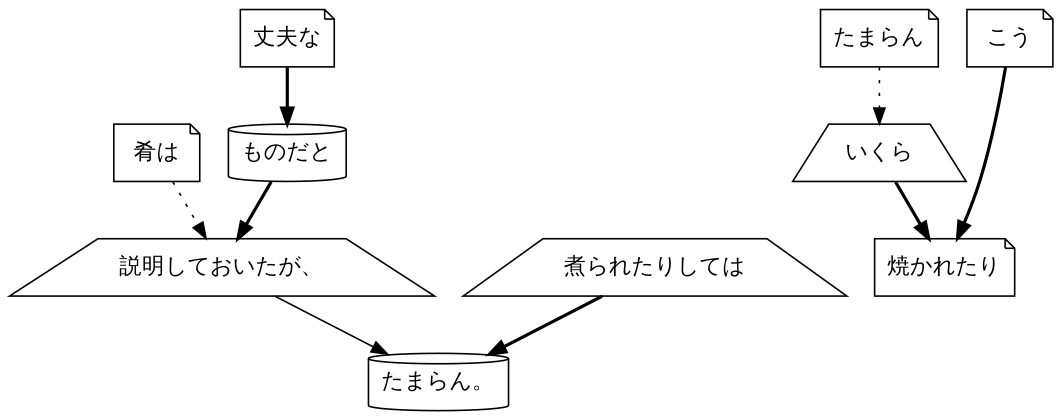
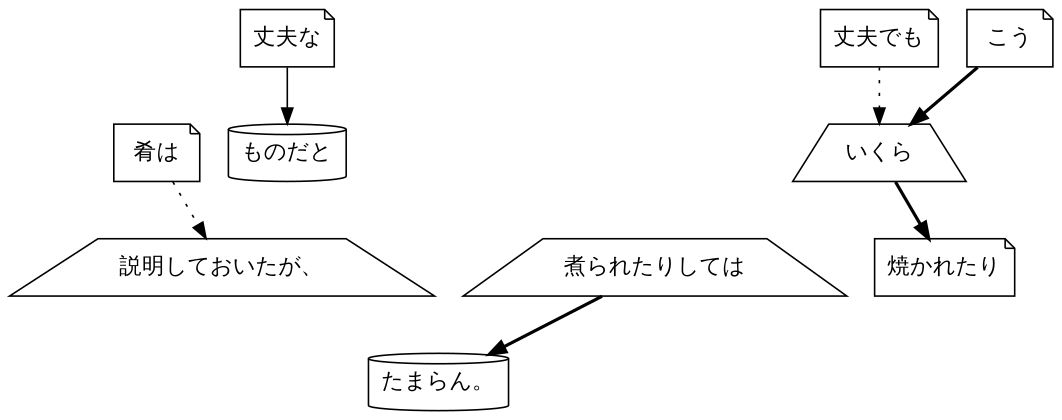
(879, 38) -> (879, 38)
(287, 88) -> (287, 88)
(989, 147) -> (951, 90)
(259, 203) -> none
(324, 322) -> none
